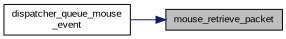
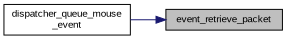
(224, 20) -> (224, 20)
